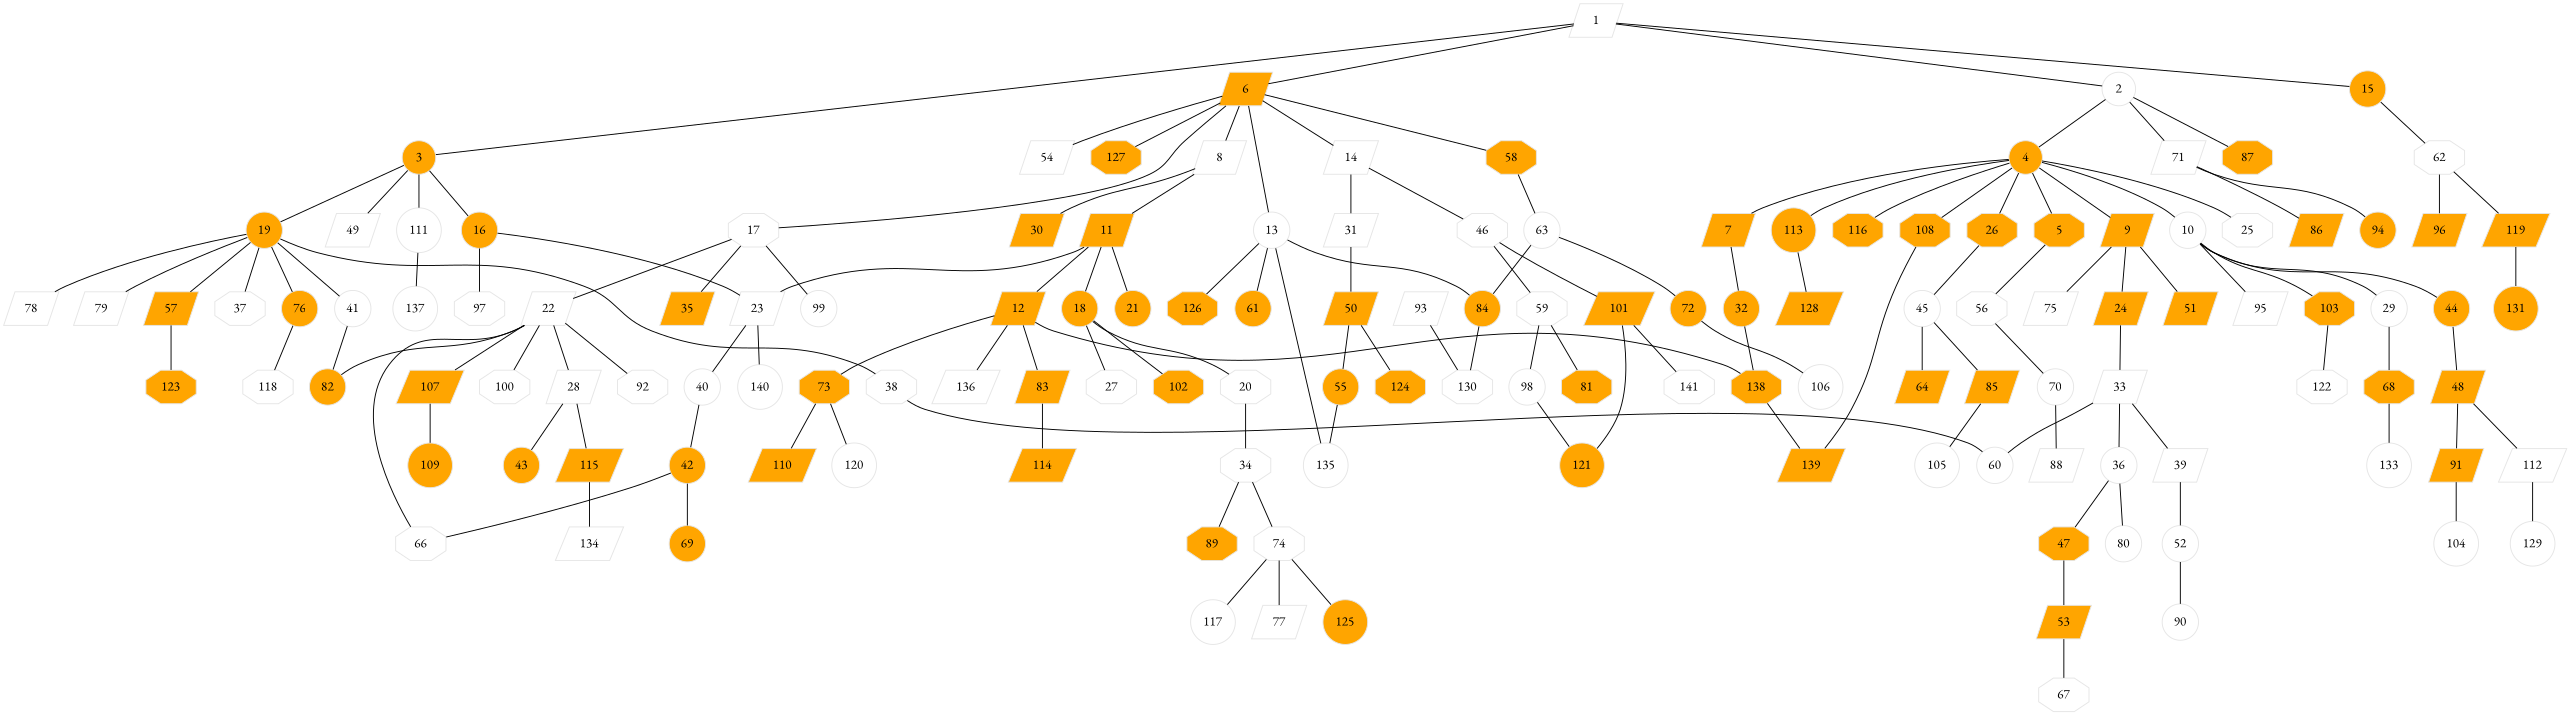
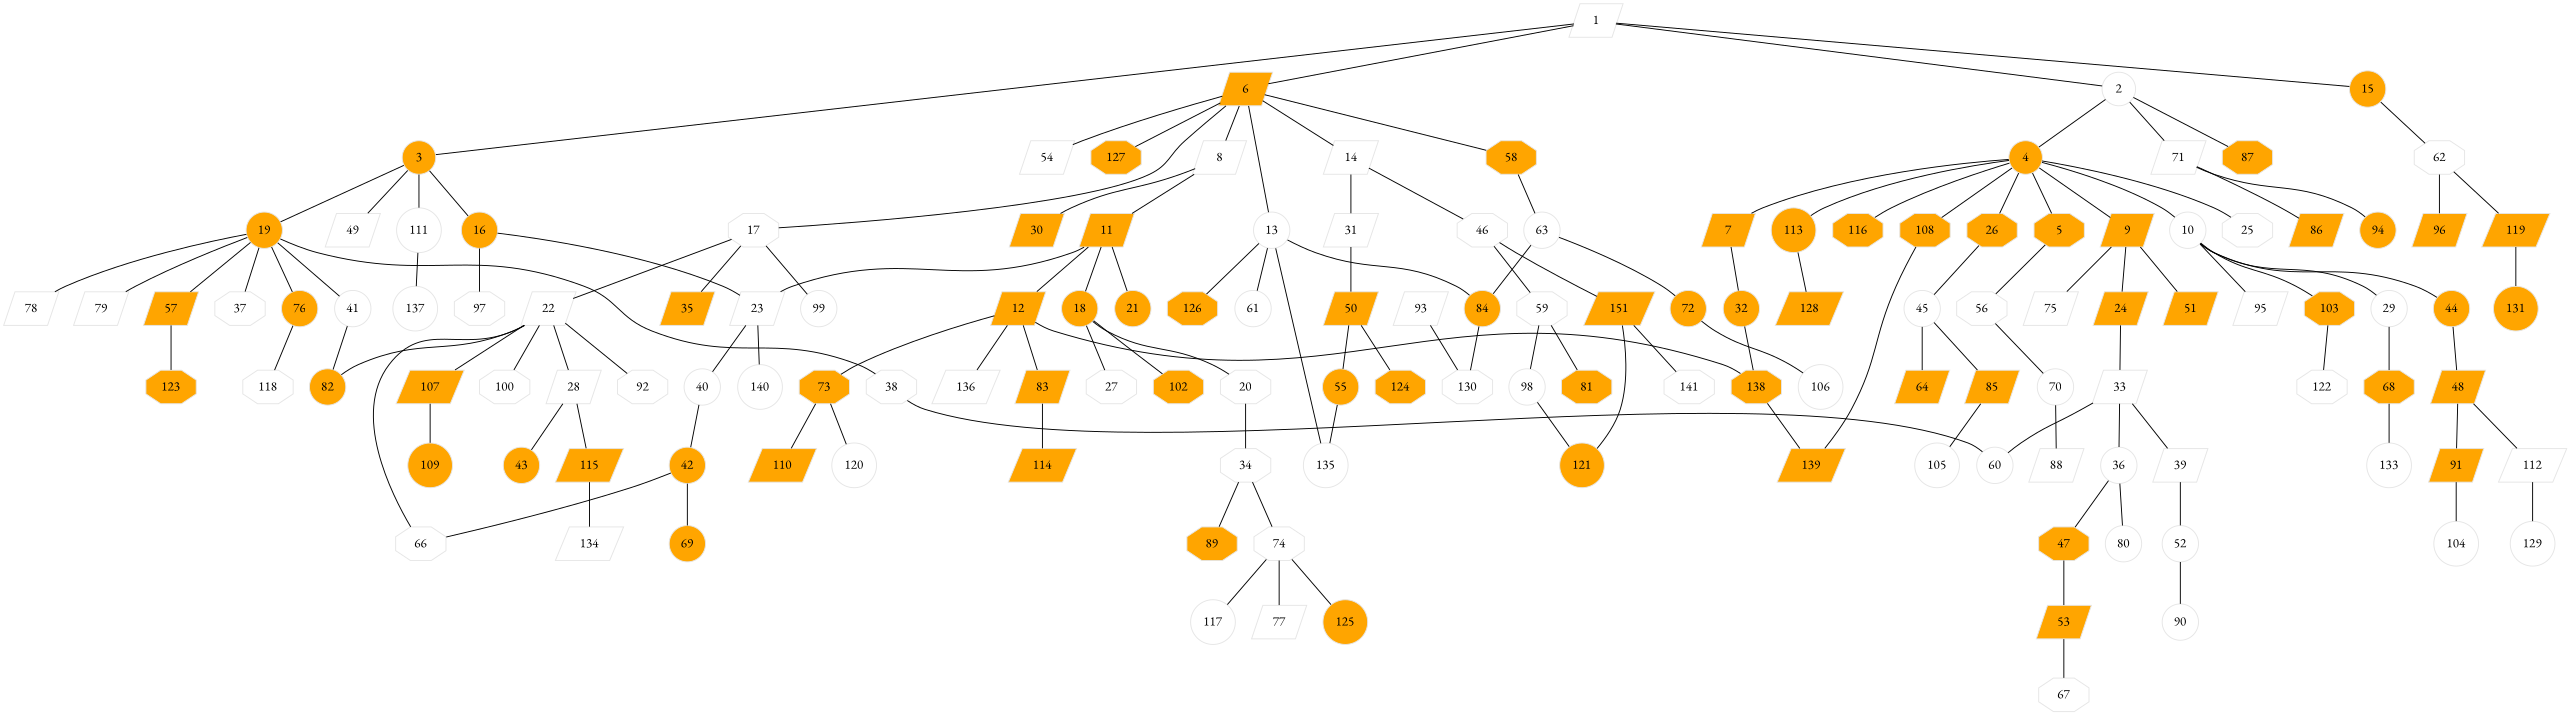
(1253, 309) -> (1253, 309)
(1619, 309) -> (1619, 309)
